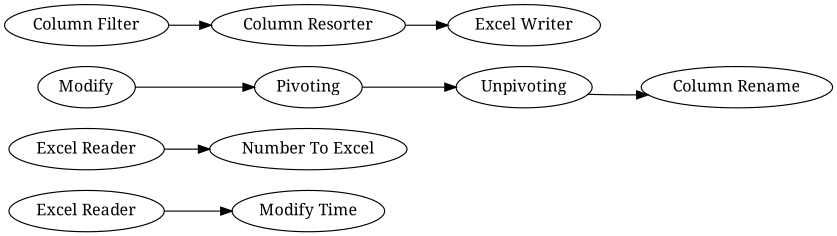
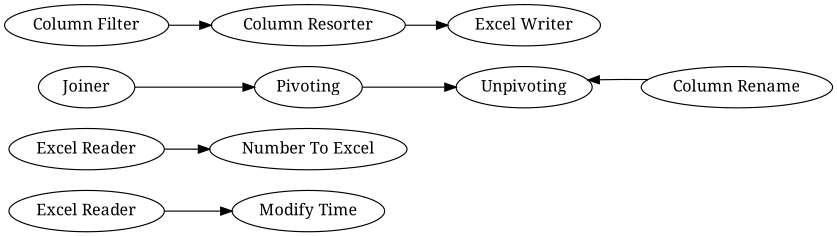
(87, 87) -> (87, 87)
(612, 95) -> (624, 79)
